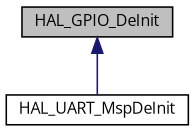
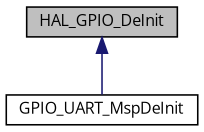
(97, 110) -> (102, 110)
